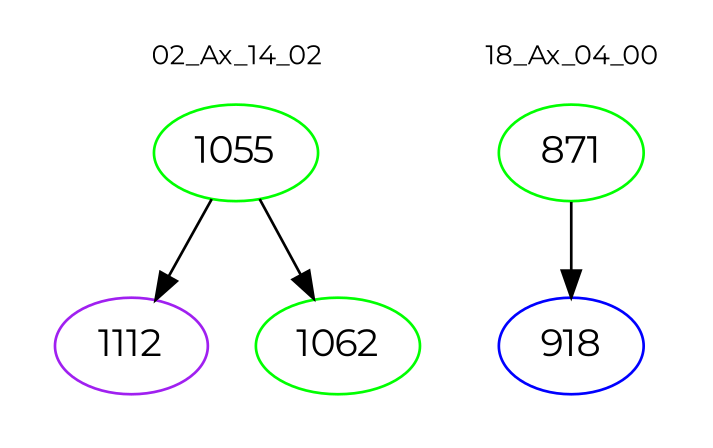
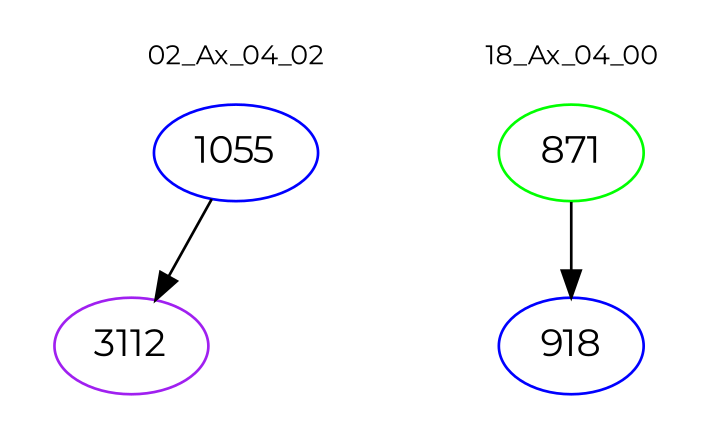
(237, 58) -> (237, 58)
(236, 153) -> (236, 153)
(131, 346) -> (131, 346)
(338, 346) -> none
